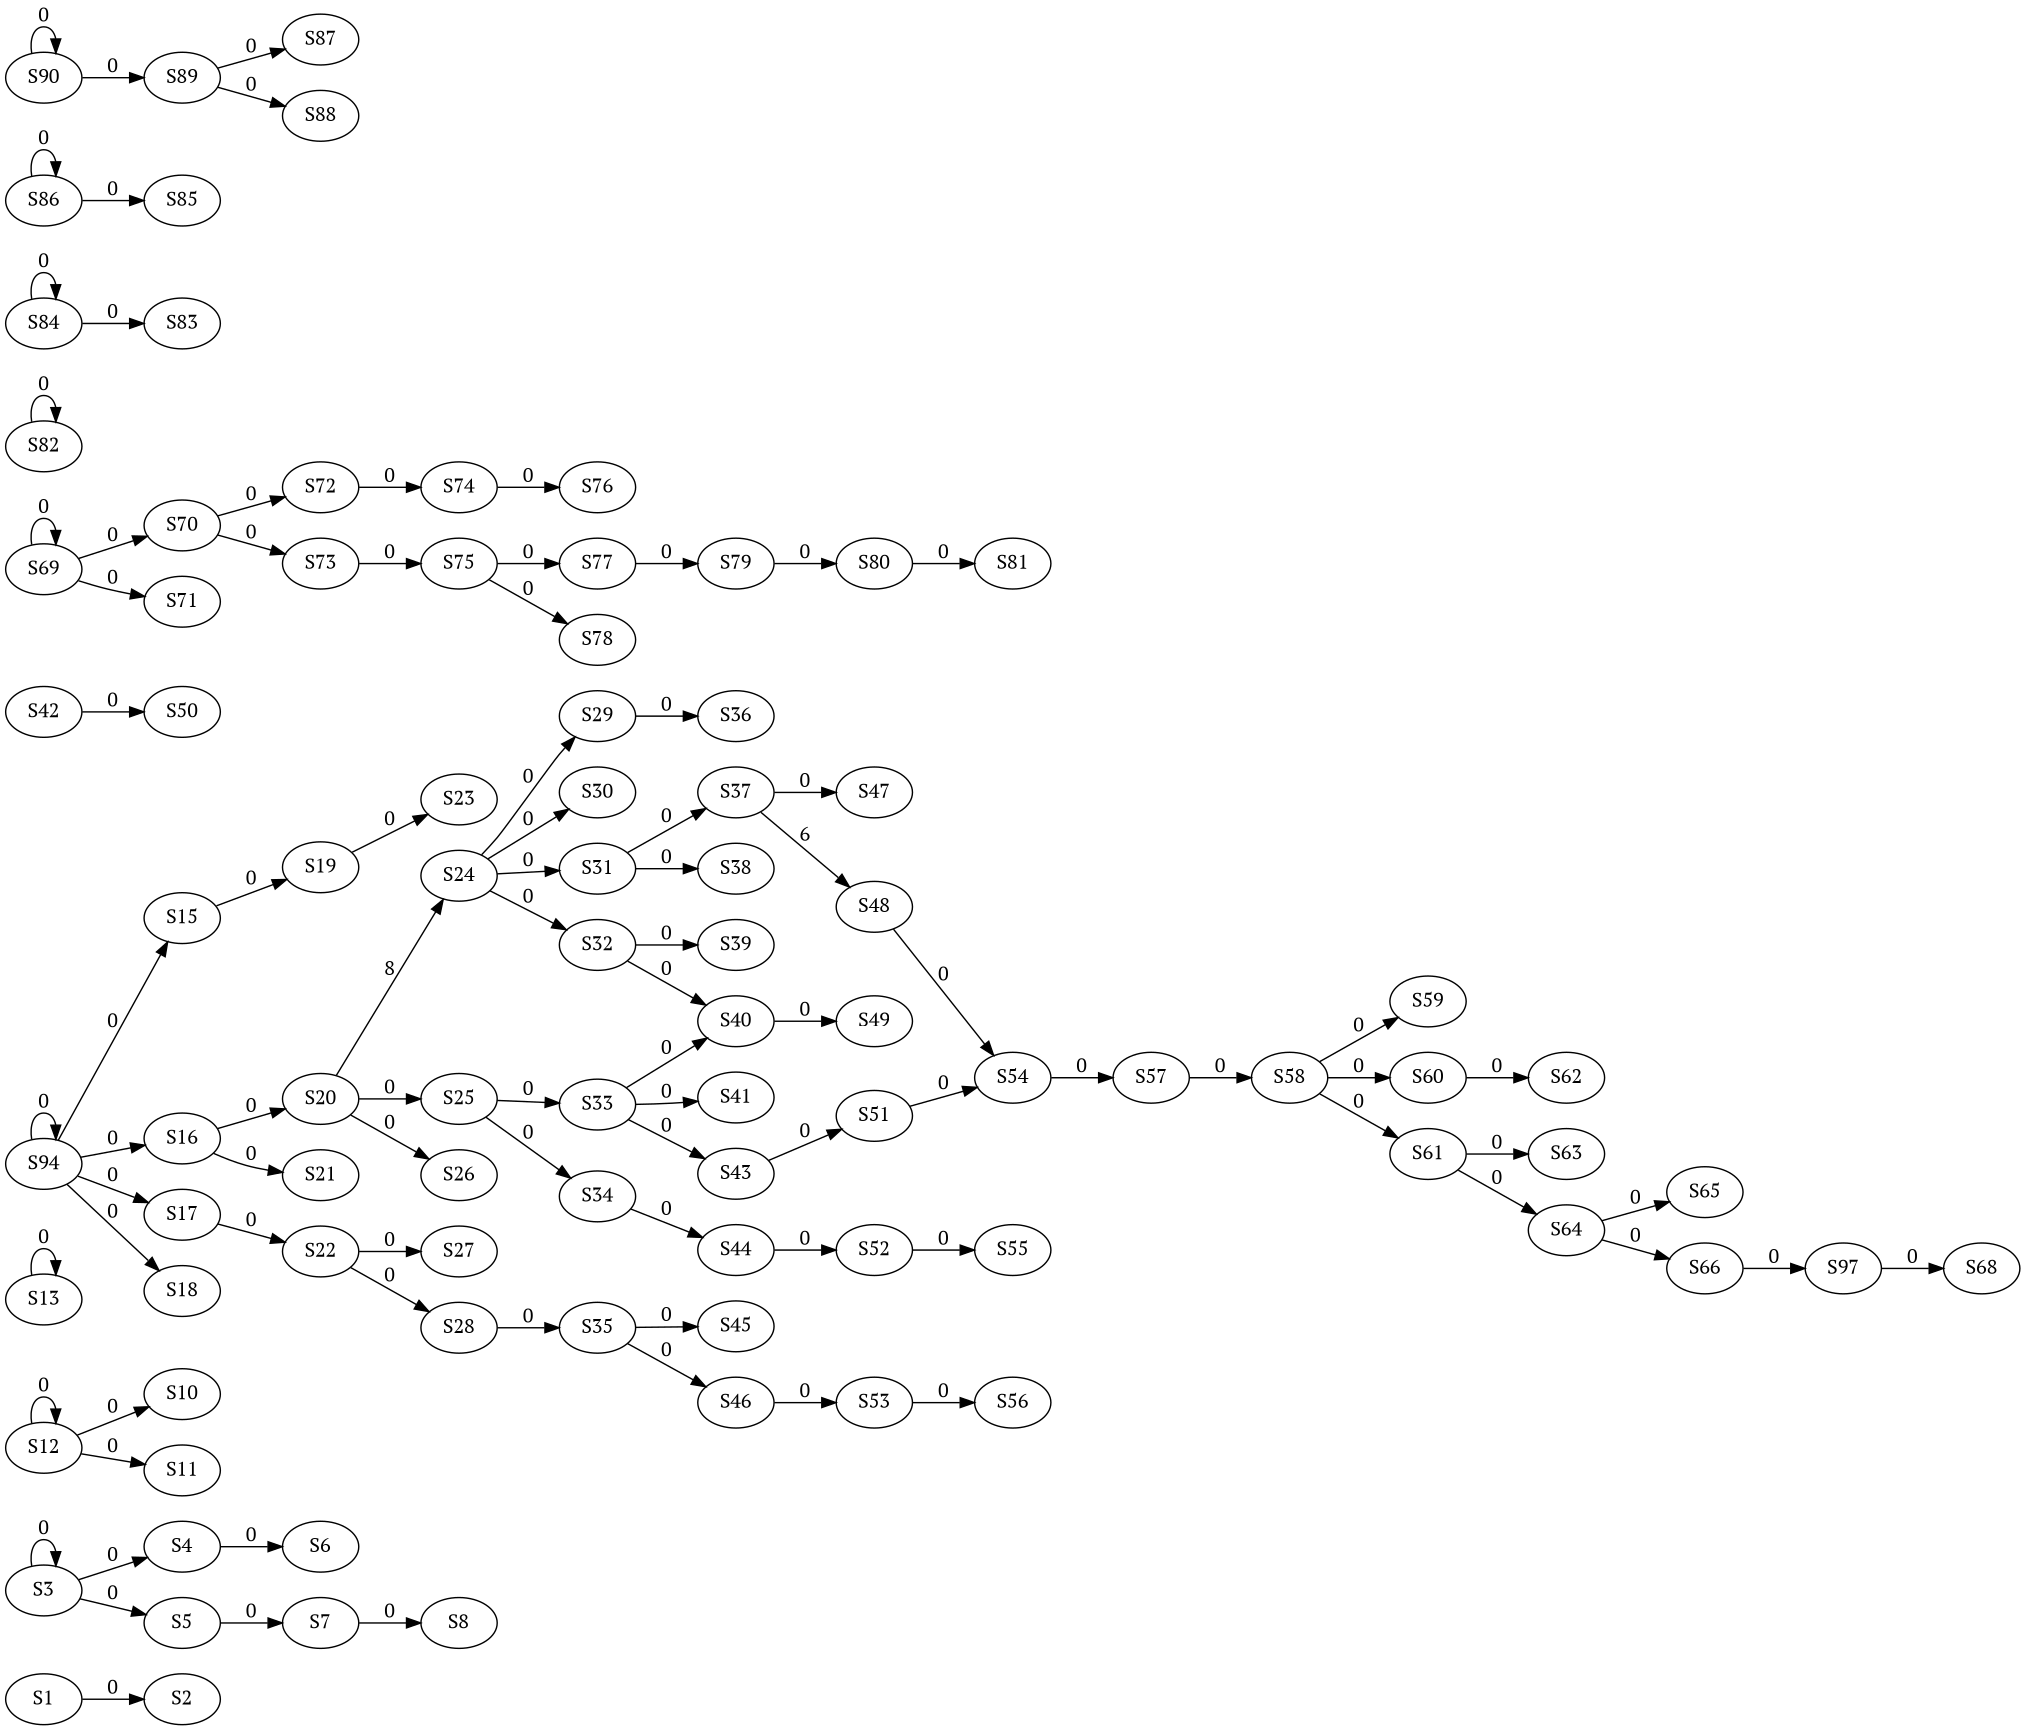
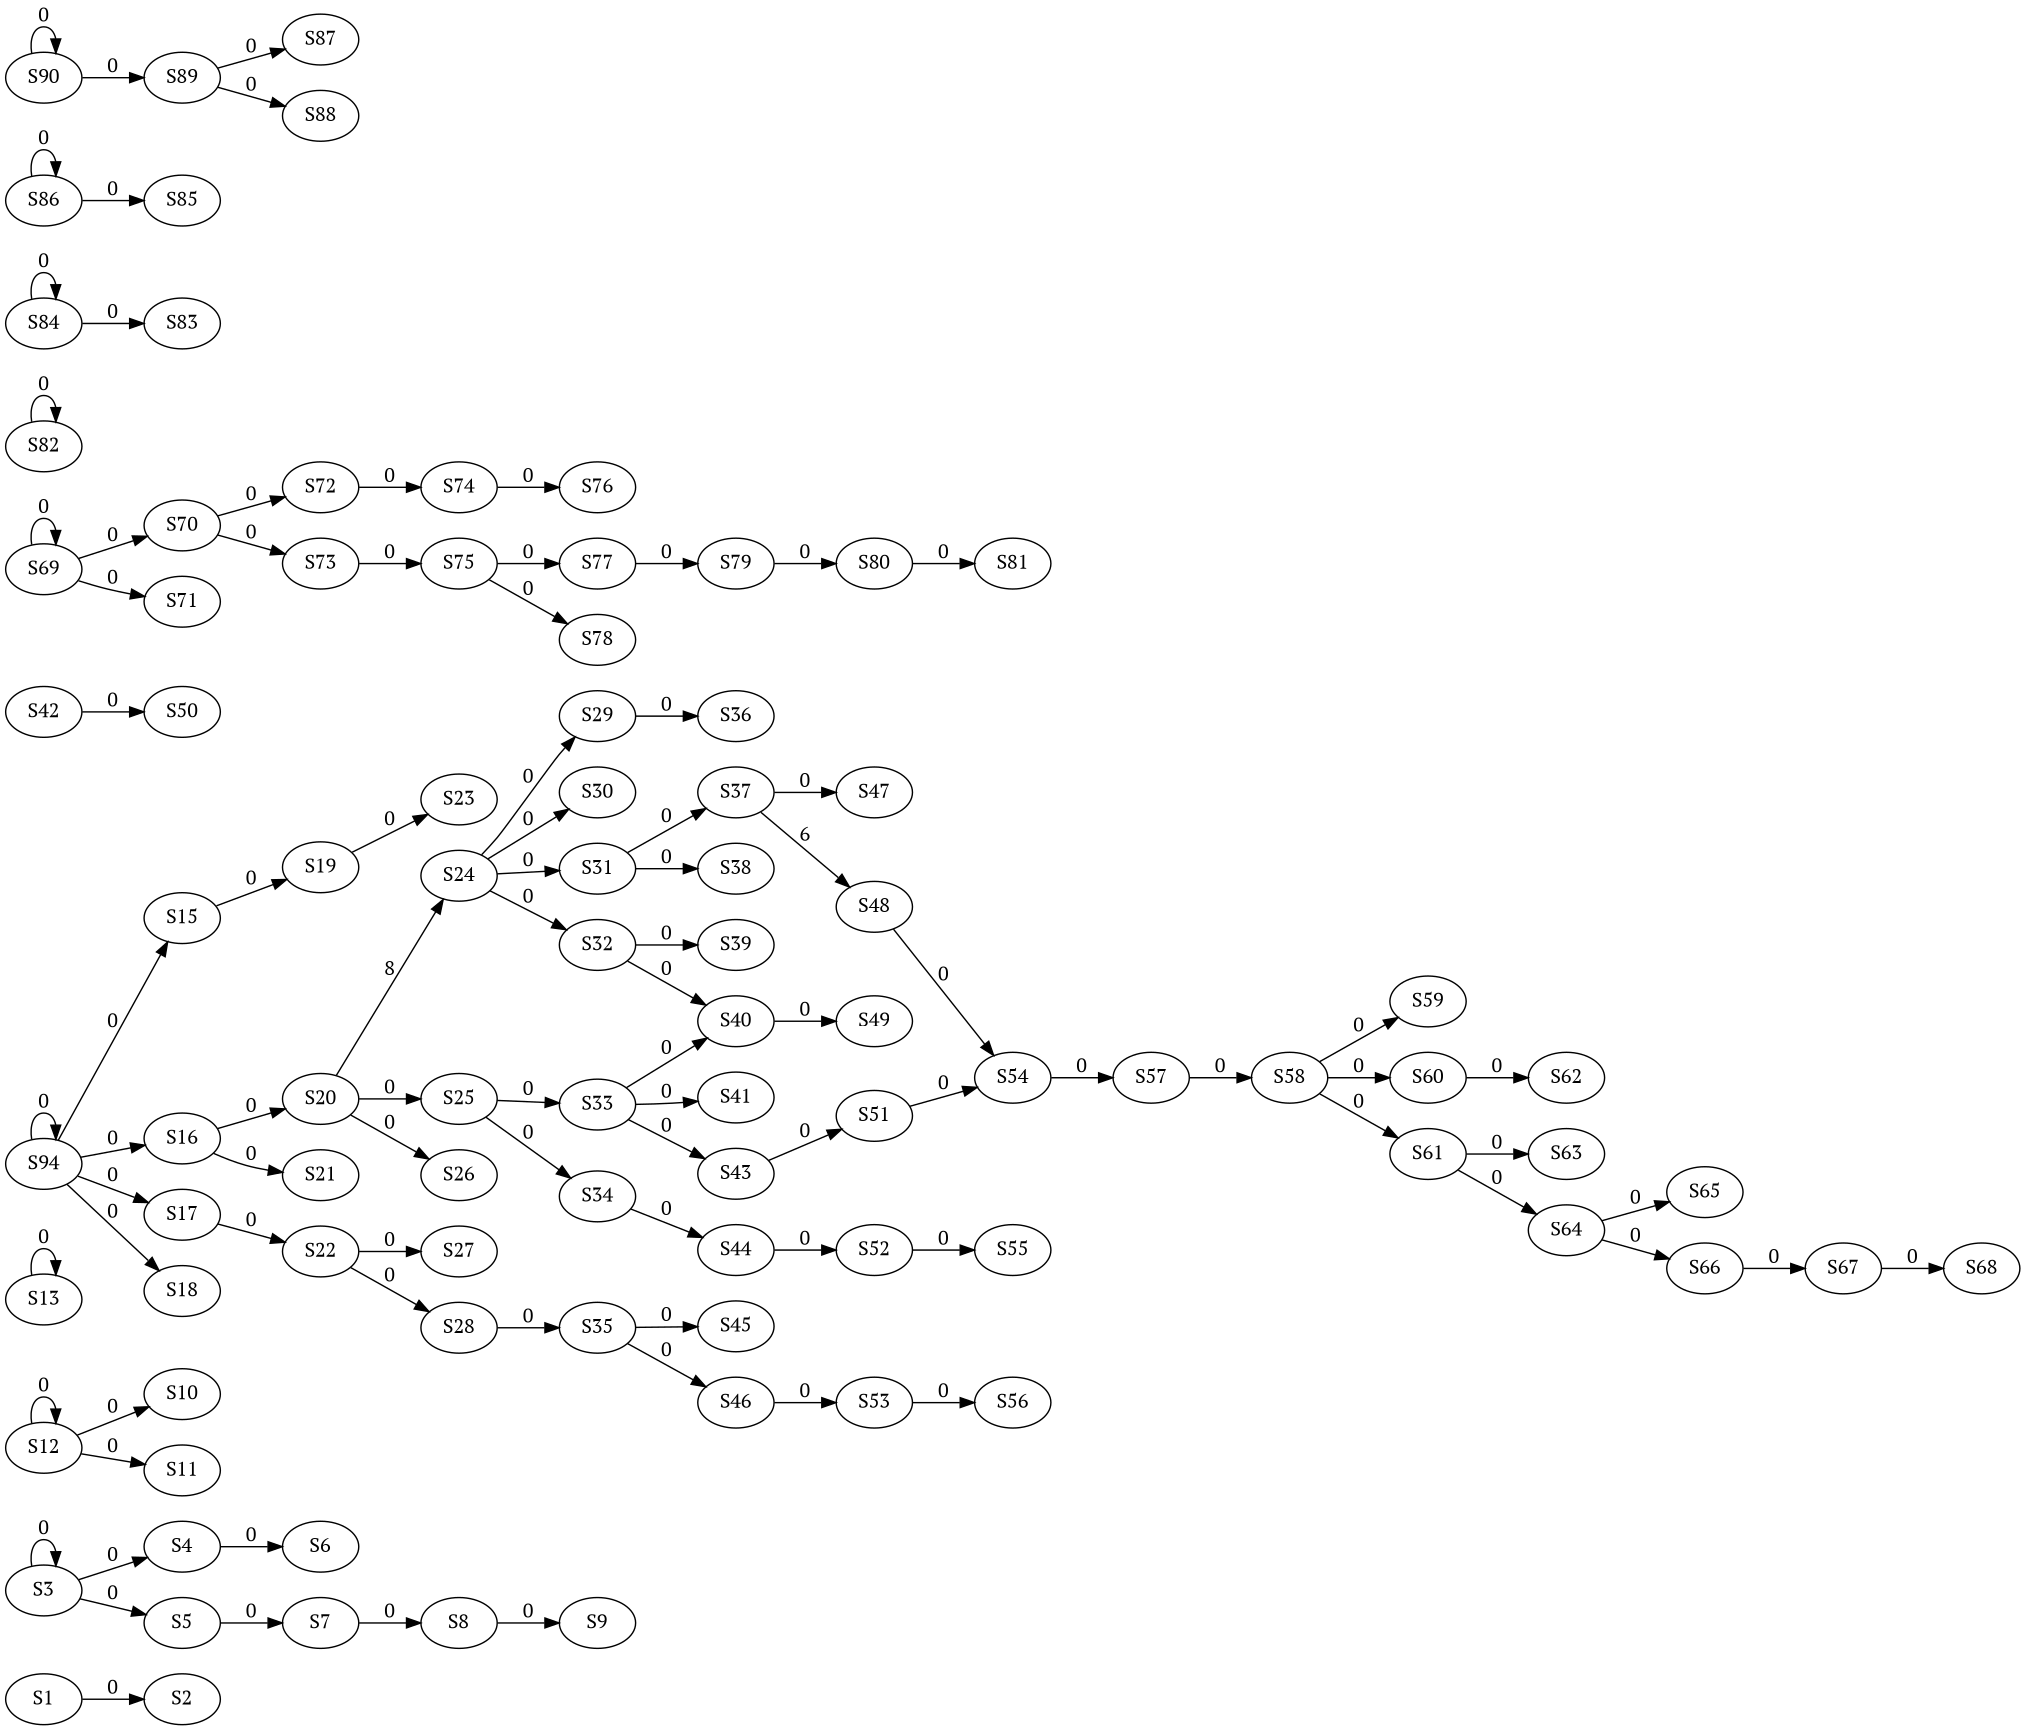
(1843, 1268) -> (1843, 1268)
none -> (597, 1623)
